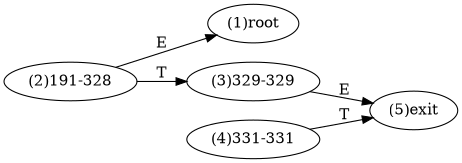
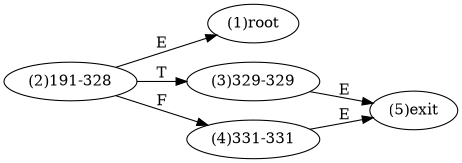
none -> (157, 109)
(345, 115) -> (345, 115)
